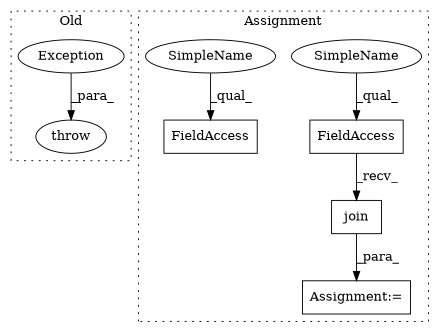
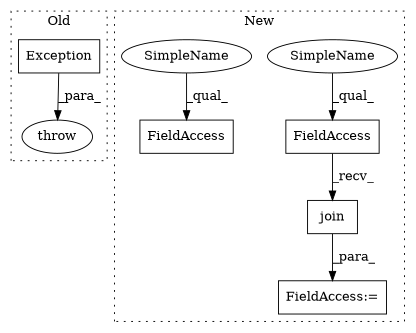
(284, 22) -> (260, 22)
(71, 56) -> (59, 56)
(357, 297) -> (332, 297)
